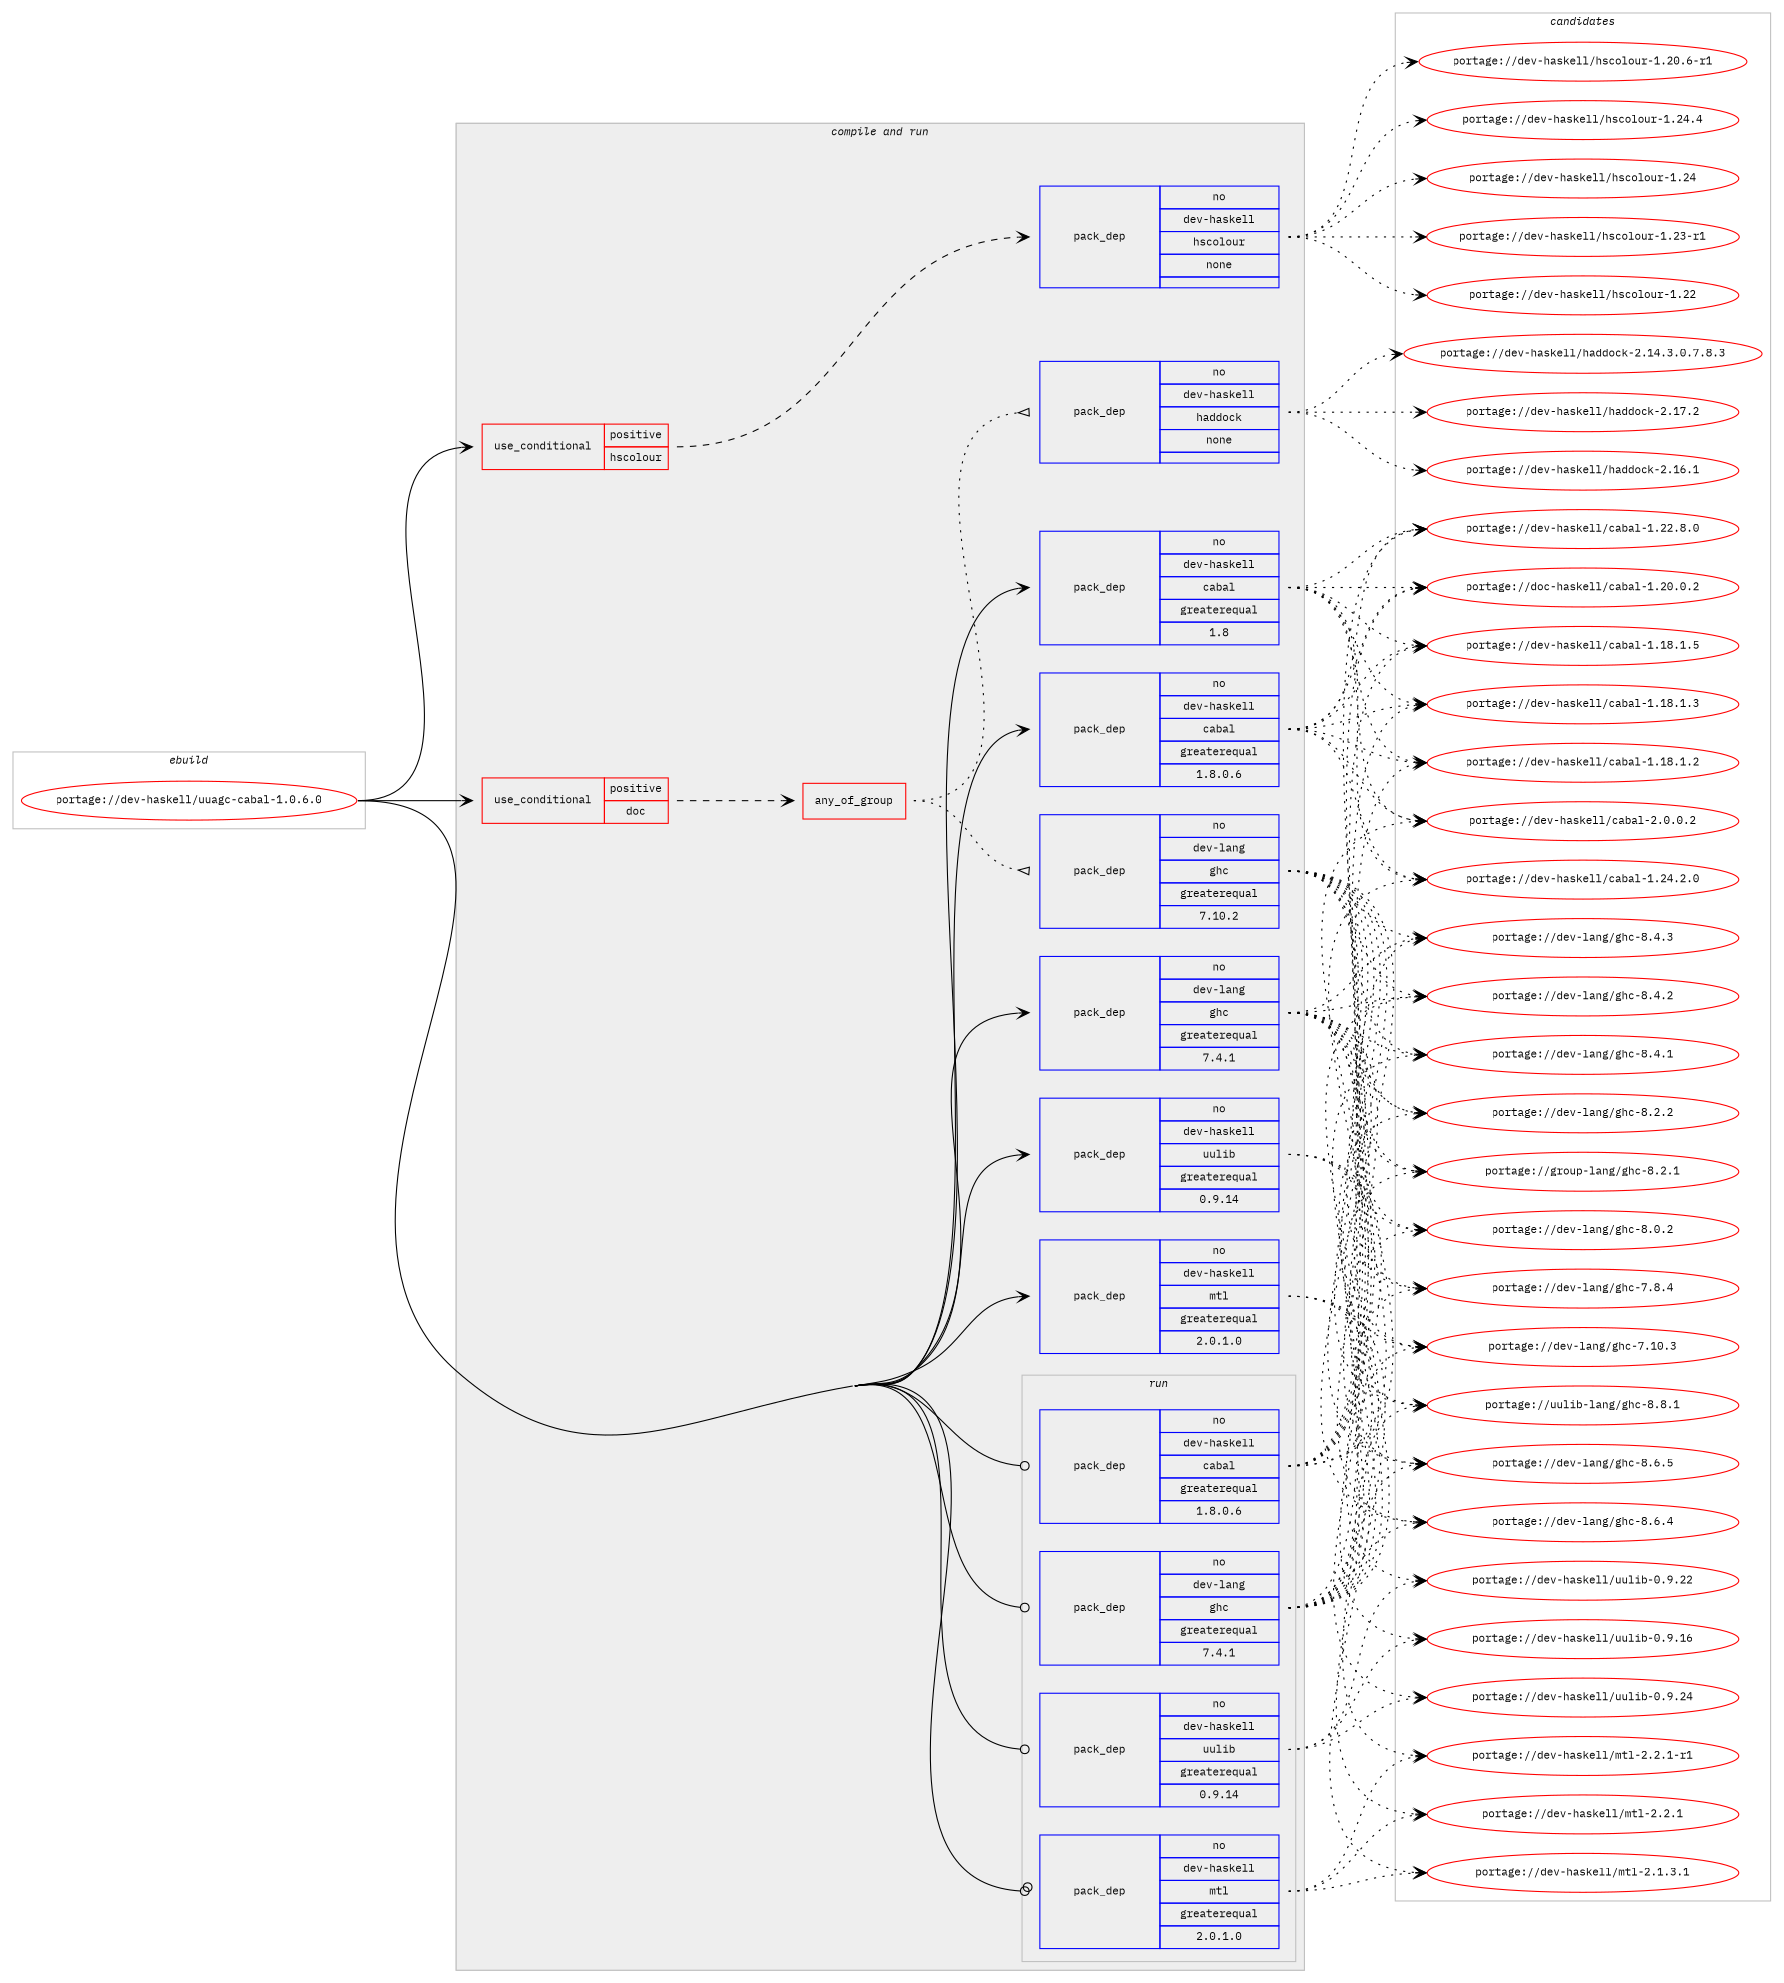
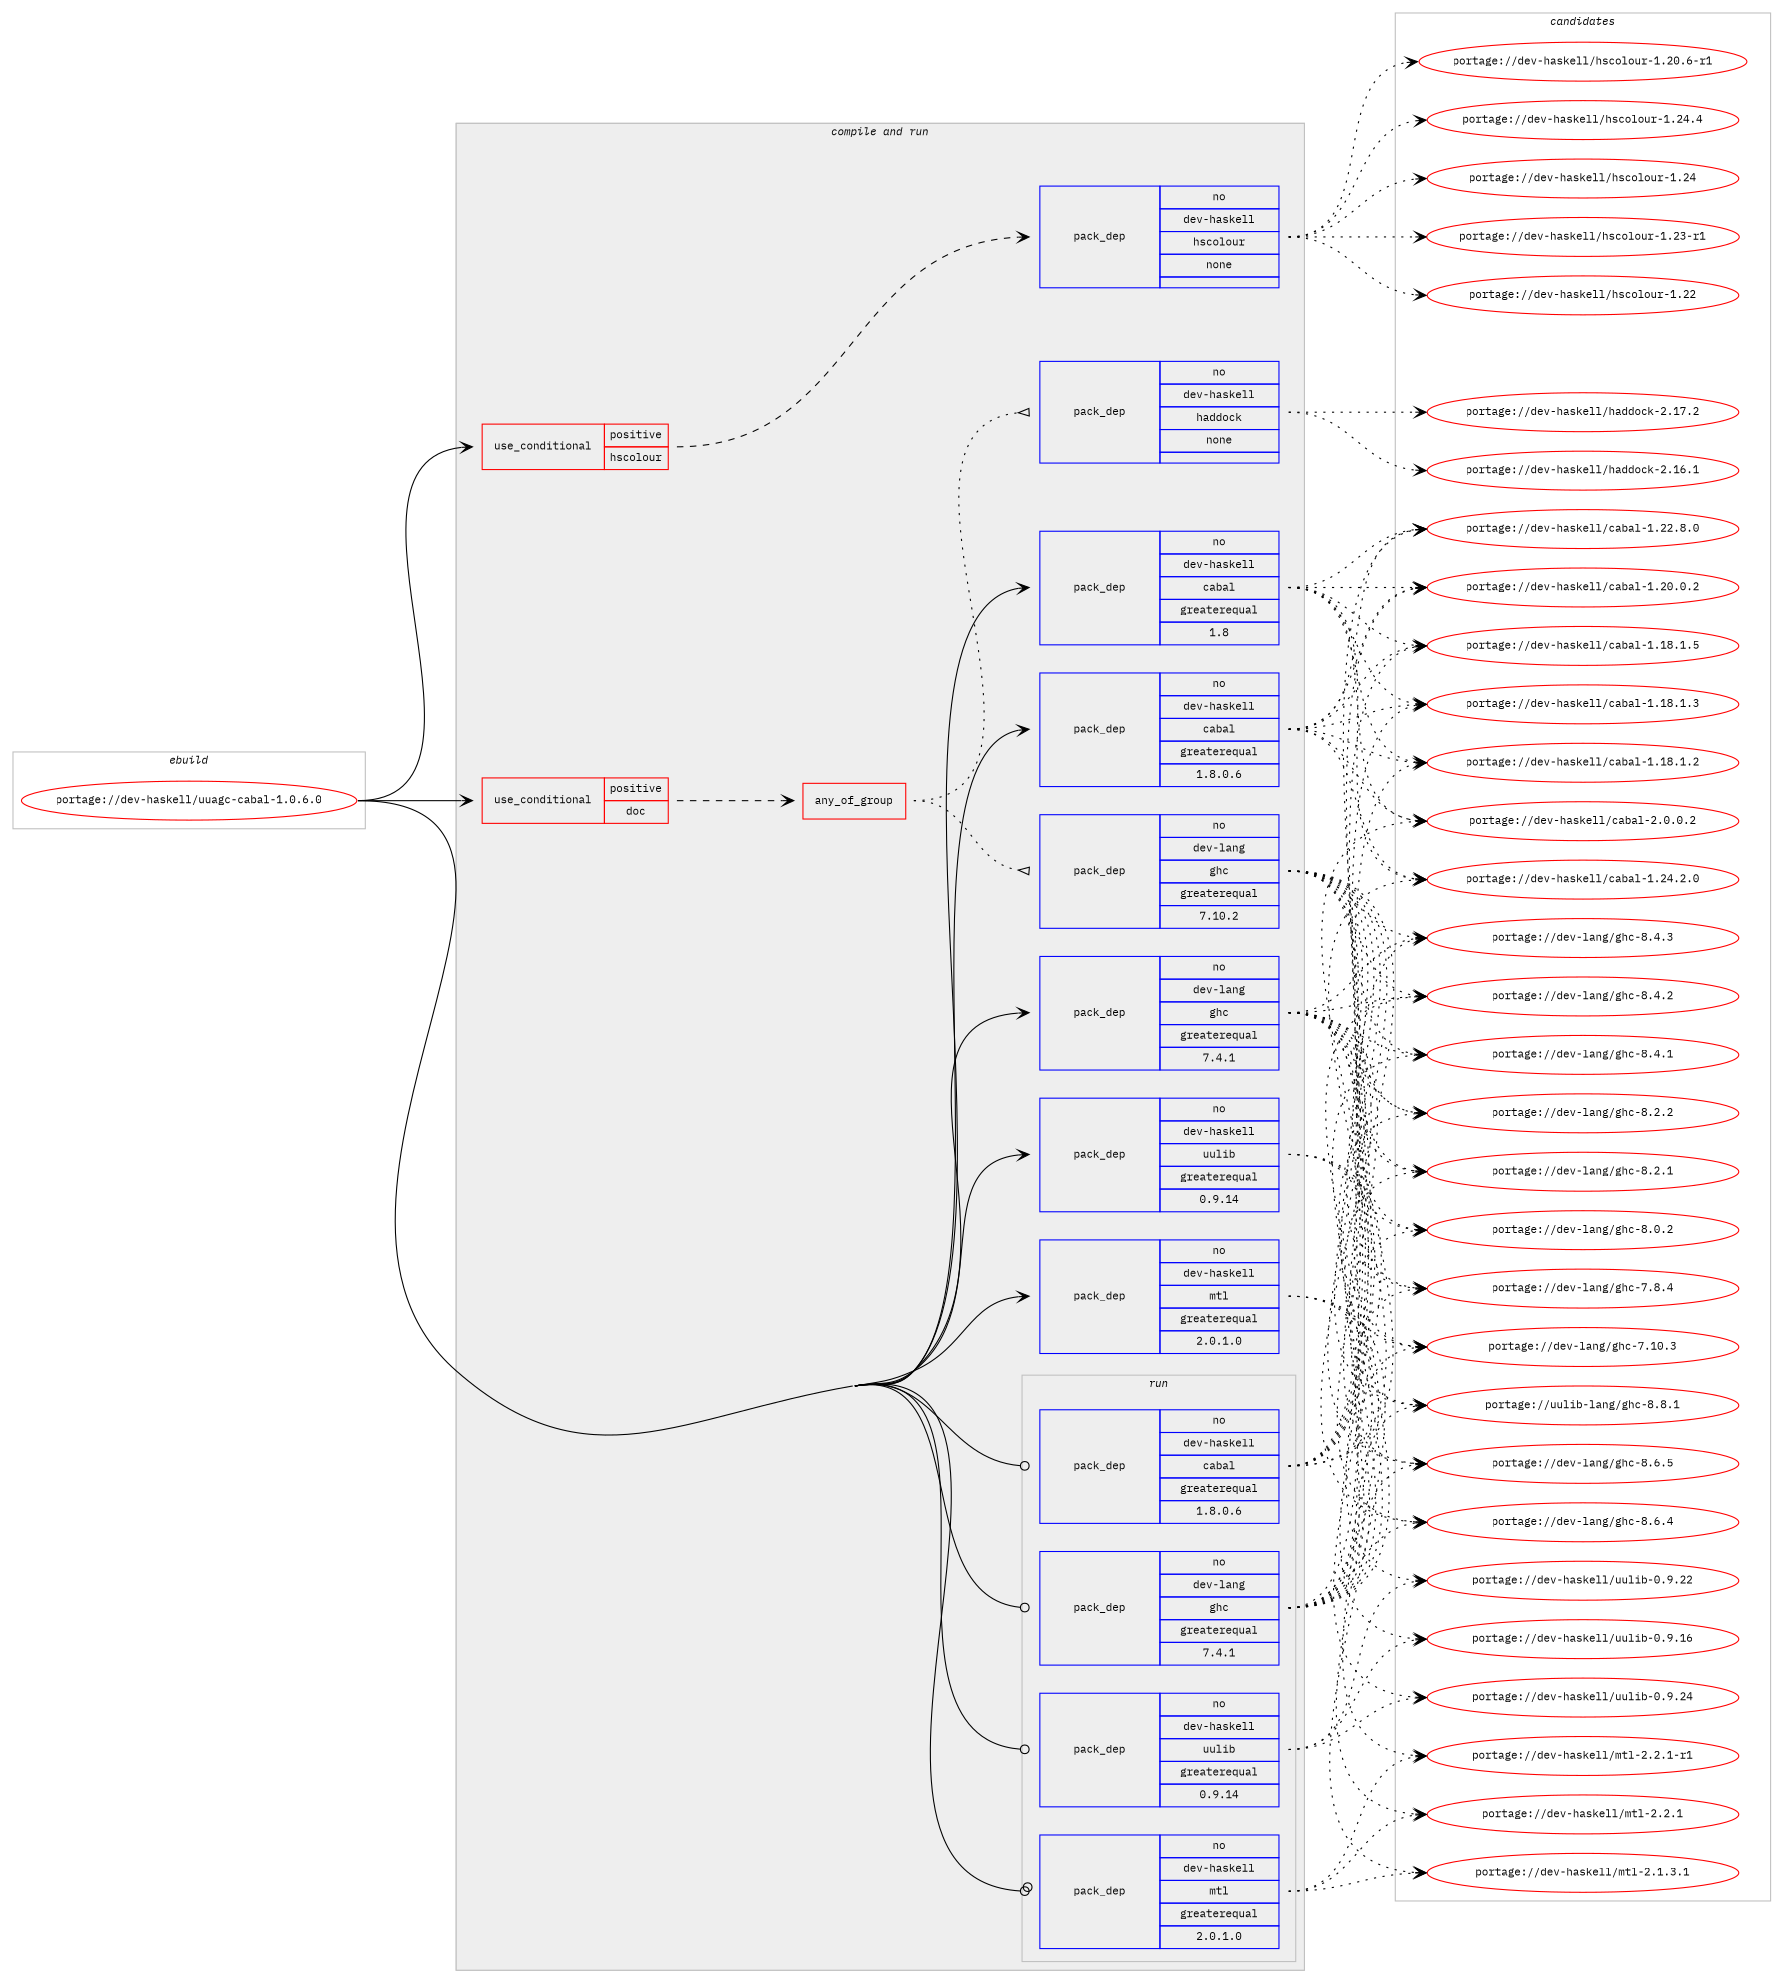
(1583, 354) -> none
(1583, 587) -> (1583, 587)
(1583, 1172) -> (1583, 1172)
